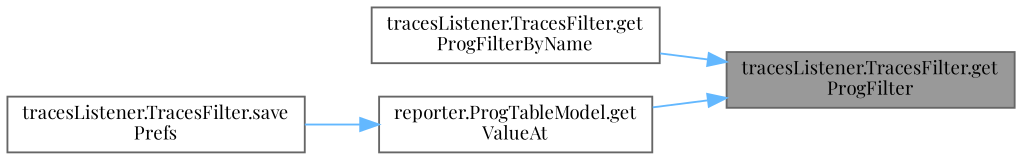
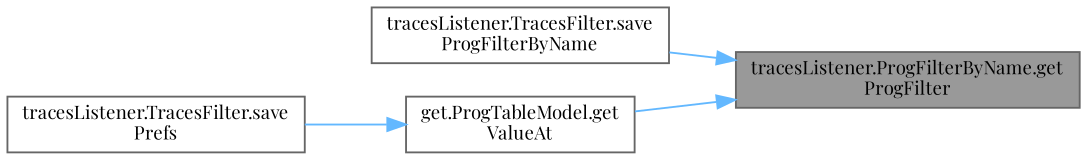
(516, 35) -> (520, 35)
(871, 80) -> (908, 80)
(516, 125) -> (520, 125)
